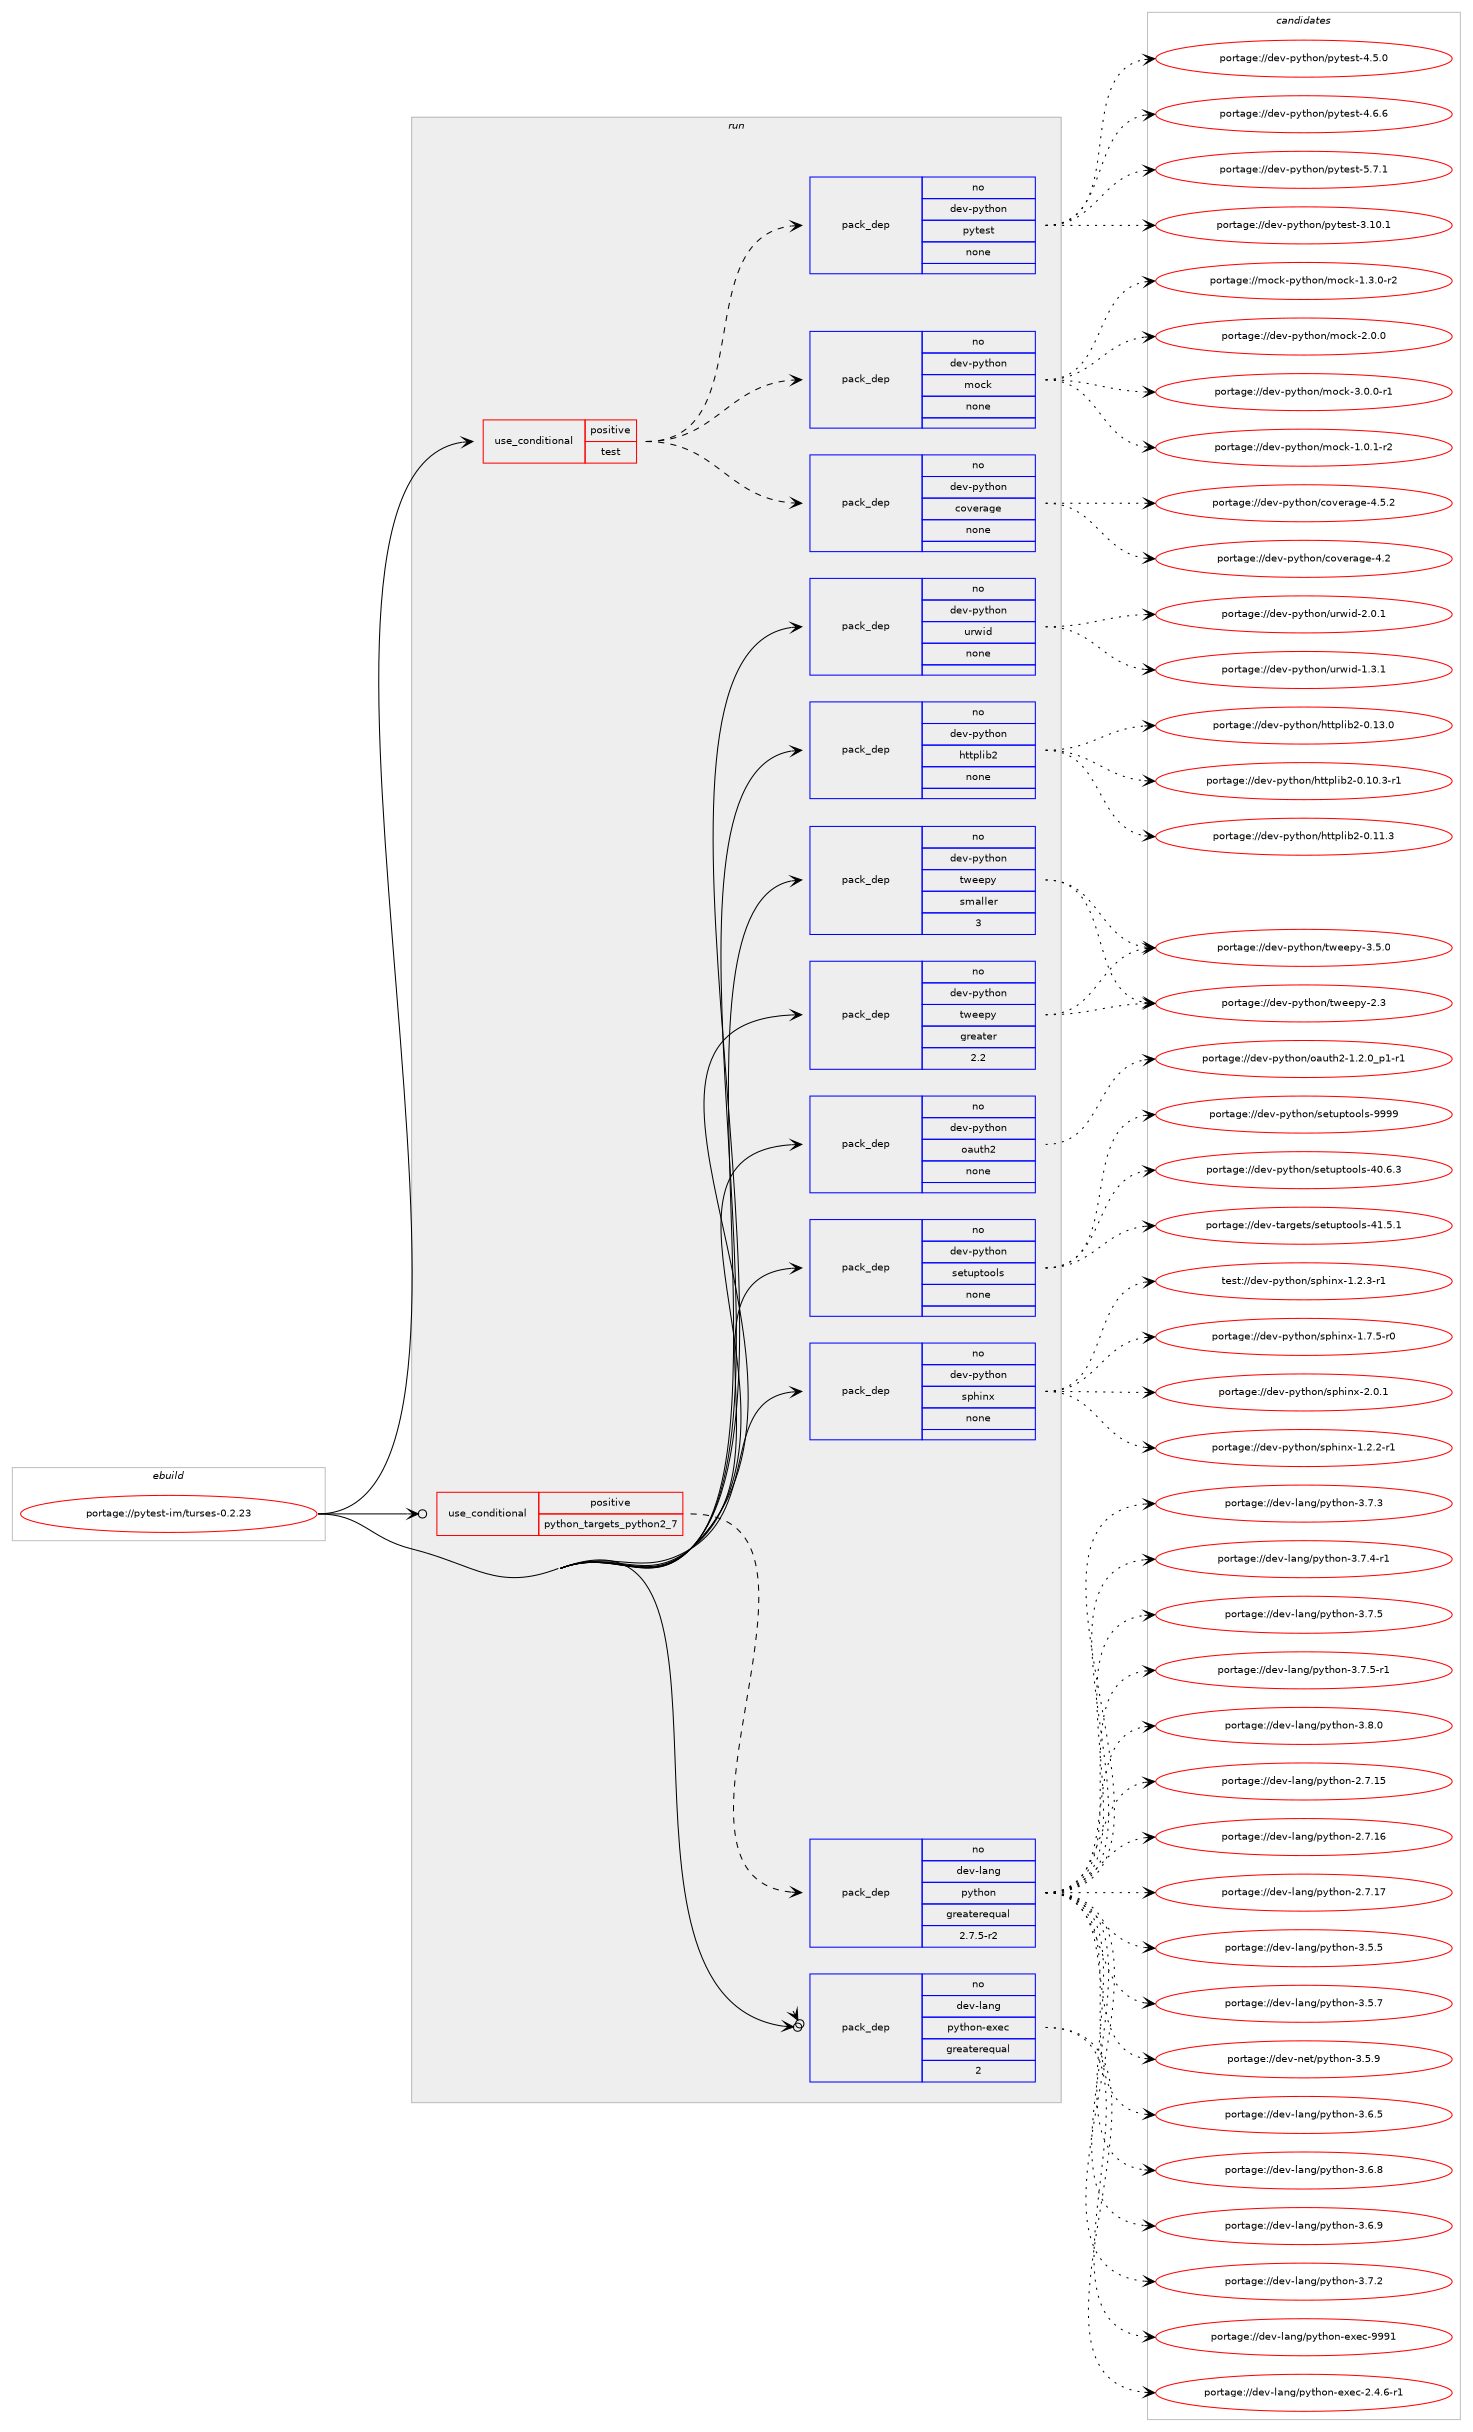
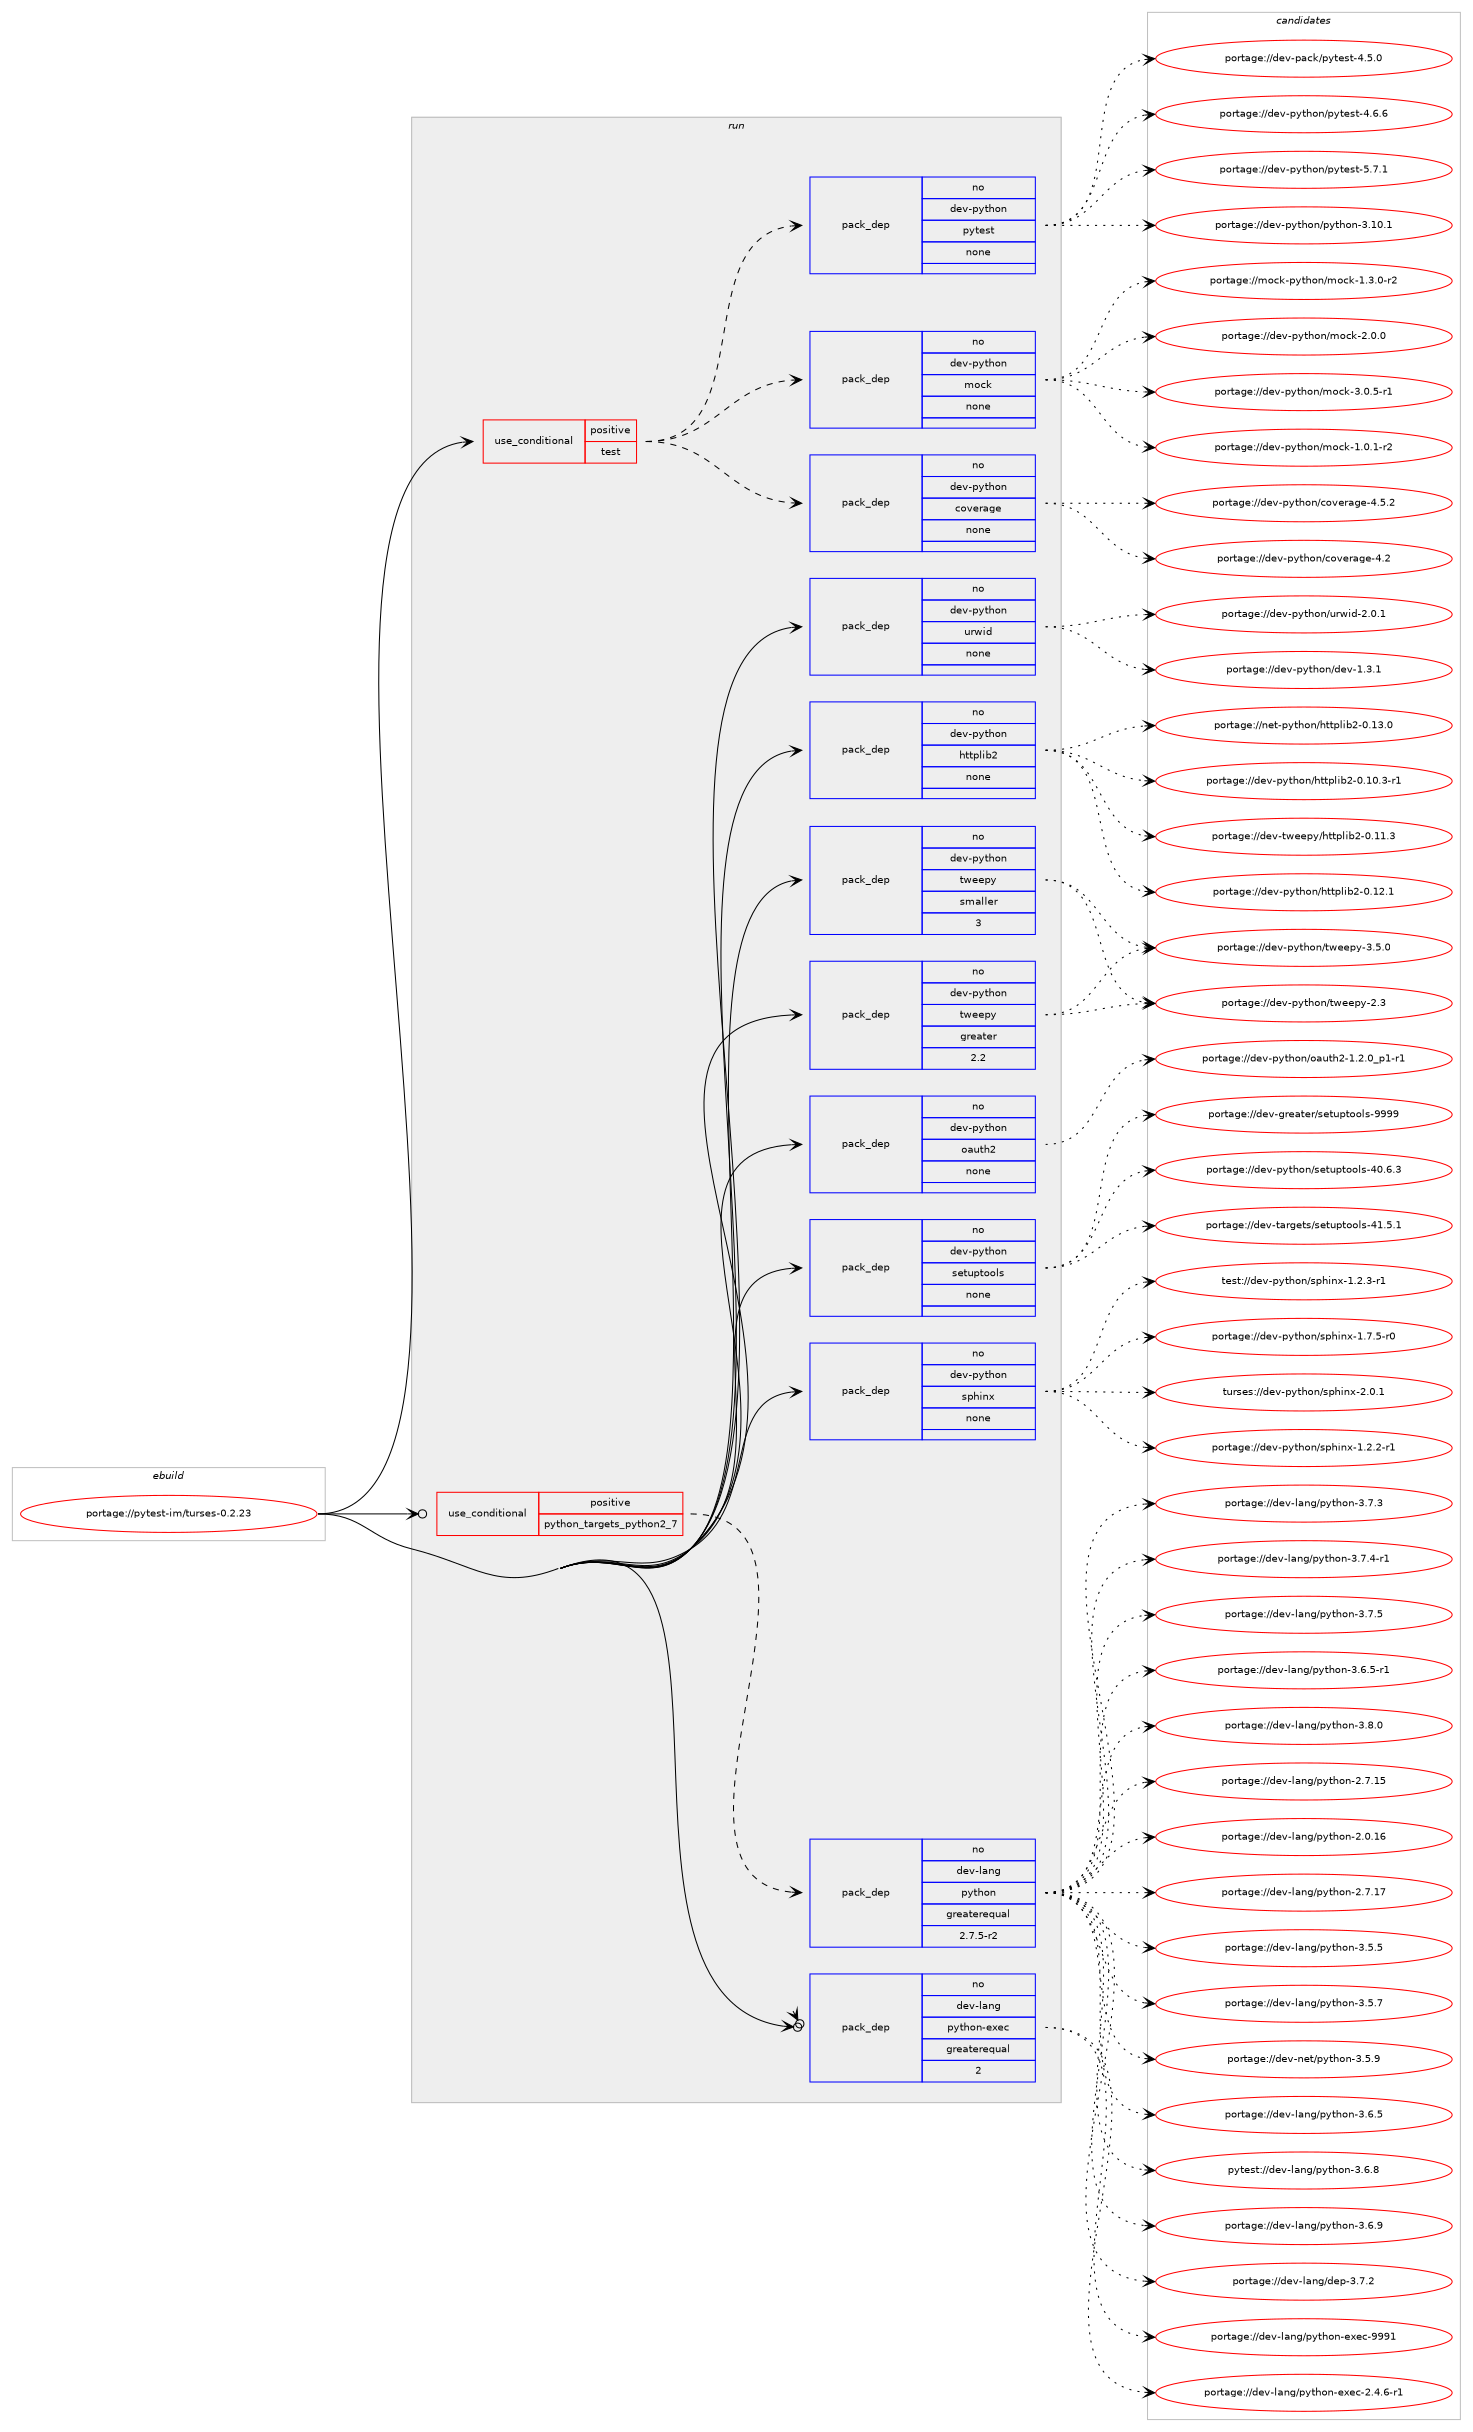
(1304, 59) -> (1304, 59)
(1304, 225) -> (1304, 225)
(1304, 392) -> (1304, 392)
(1304, 670) -> (1304, 670)
(1304, 726) -> (1304, 726)
(1304, 837) -> (1304, 837)
none -> (1304, 892)
(1304, 1115) -> (1304, 1115)
(1304, 1392) -> (1304, 1392)
(1304, 1670) -> (1304, 1670)
(1304, 1837) -> (1304, 1837)
(1304, 2171) -> (1304, 2171)
(1304, 2282) -> (1304, 2282)
